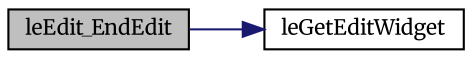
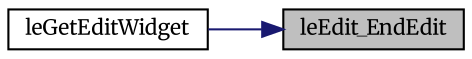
(216, 29) -> (235, 29)
